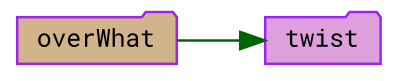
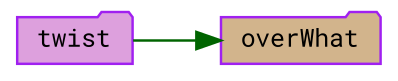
(209, 41) -> (165, 41)
